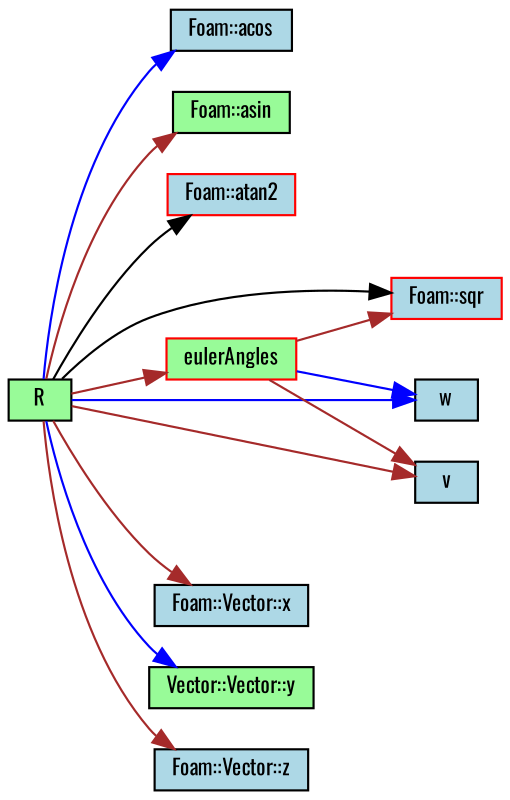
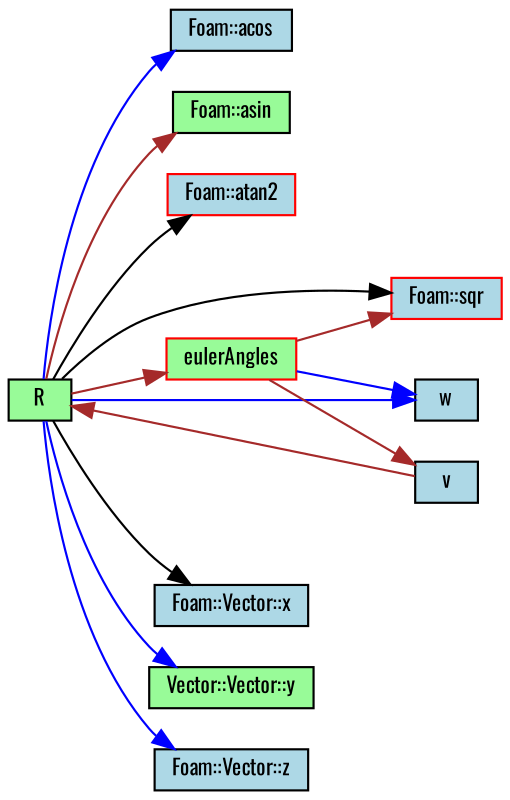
(232, 439) -> (254, 443)
(105, 502) -> (105, 502)
(76, 588) -> (76, 588)
